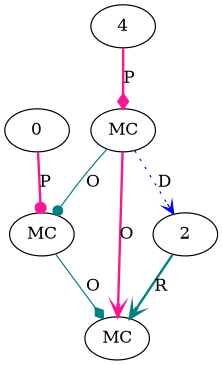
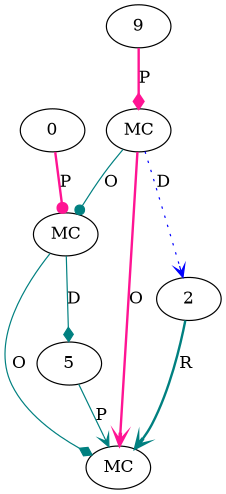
(123, 26) -> (139, 26)
none -> (69, 364)
